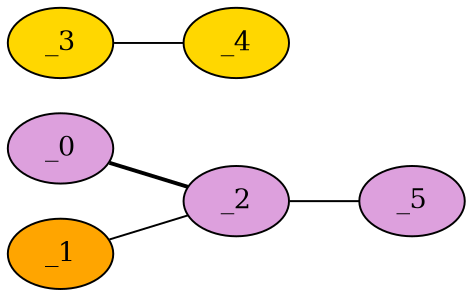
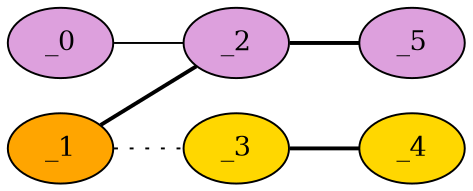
(149, 43) -> (324, 148)
none -> (149, 148)
(149, 175) -> (149, 43)
(324, 201) -> (324, 43)
(149, 227) -> (148, 96)
